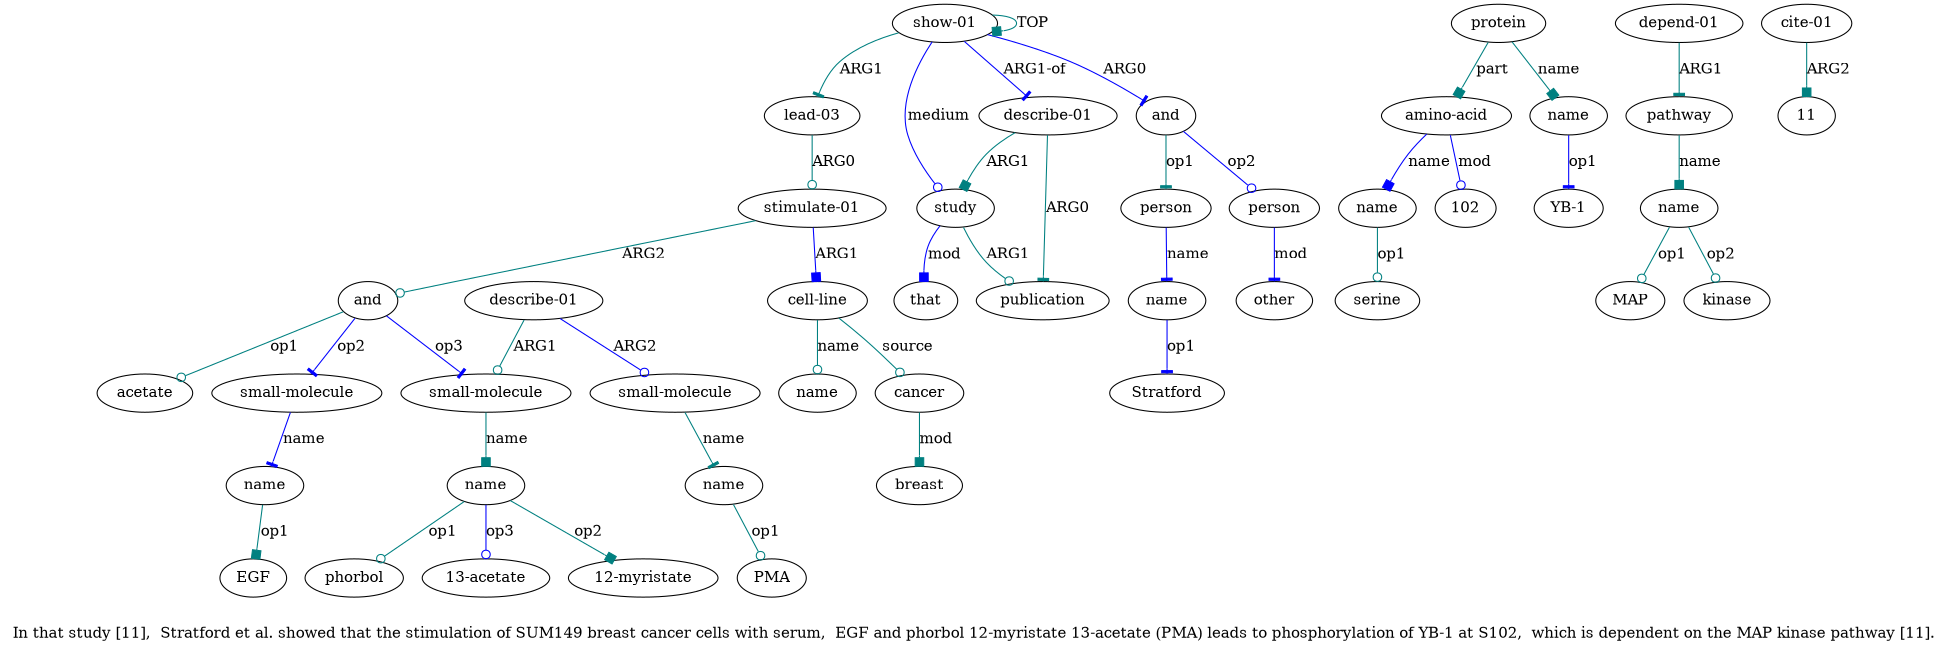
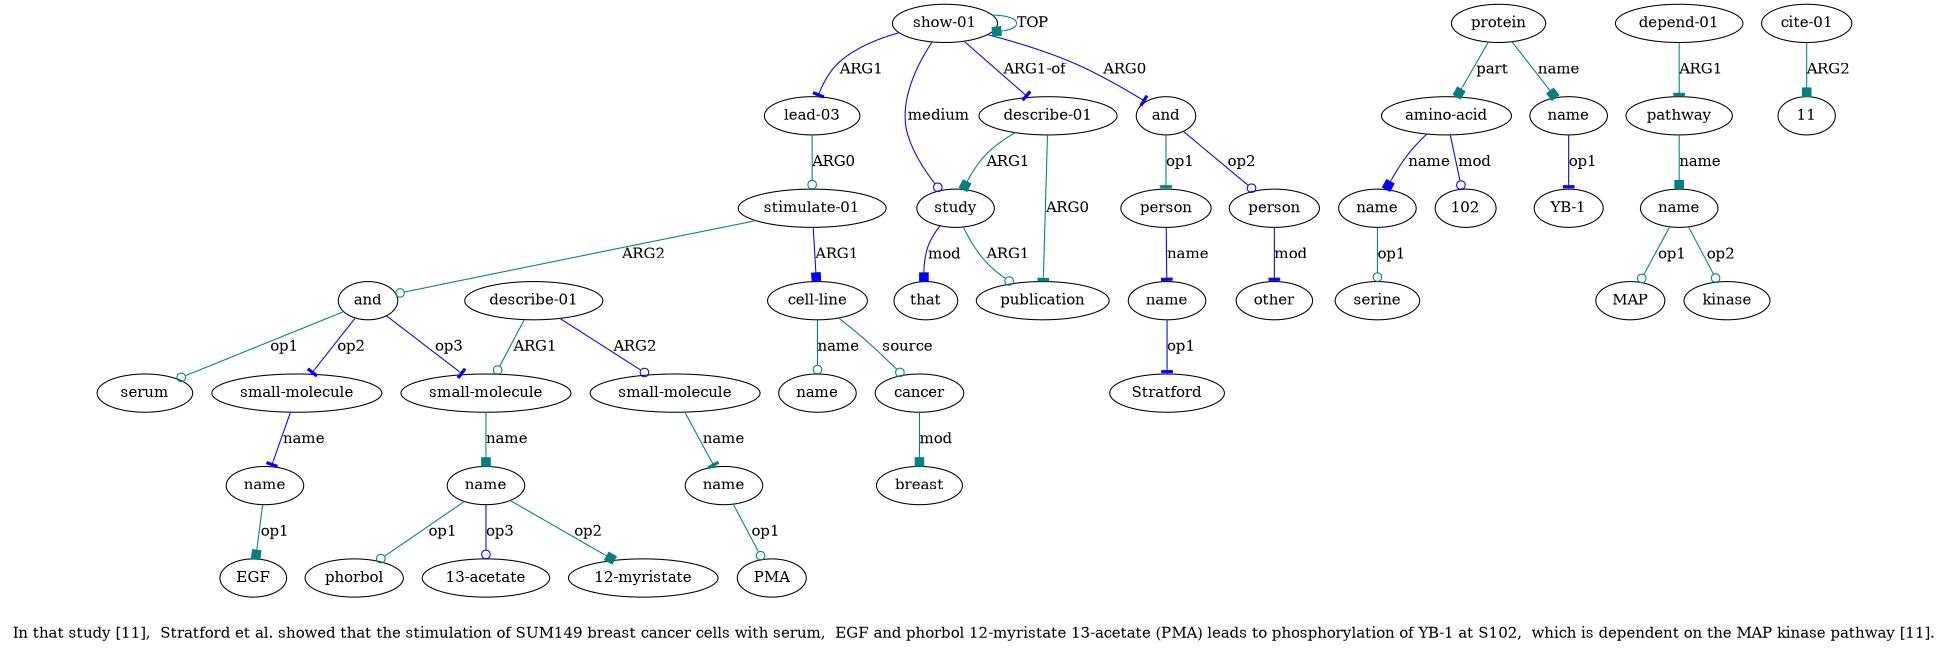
(852, 53) -> (852, 53)
(145, 393) -> (145, 393)
